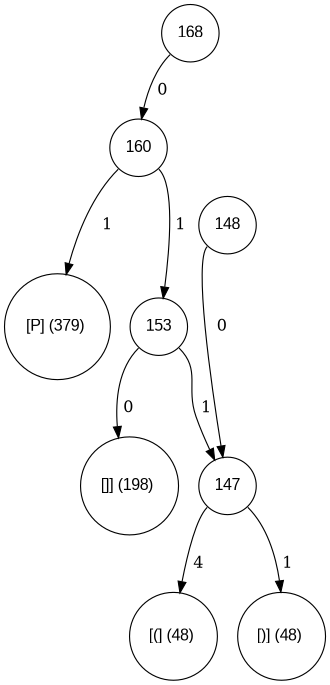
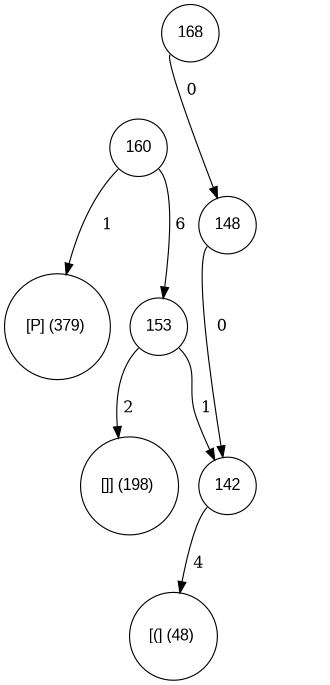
(153, 79) -> (189, 122)
(178, 225) -> (178, 225)
(126, 408) -> (126, 408)
(228, 486) -> (228, 486)
(282, 636) -> none
